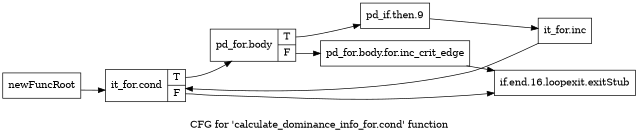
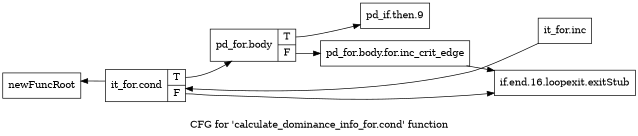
(481, 23) -> none
(90, 90) -> (97, 81)
